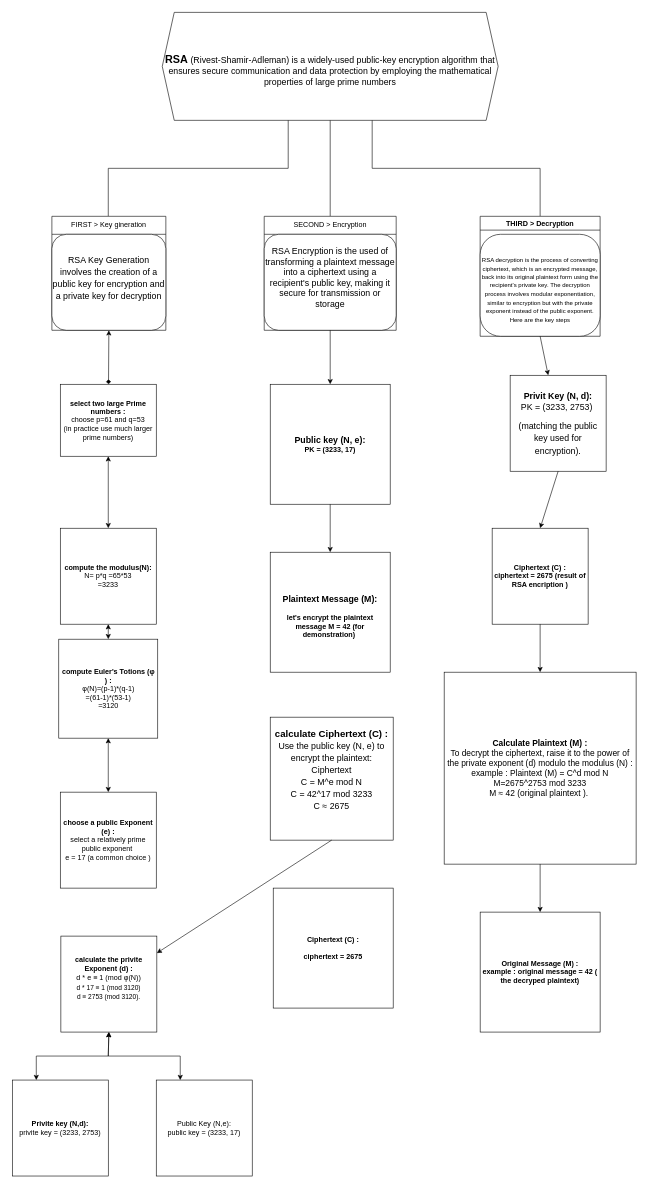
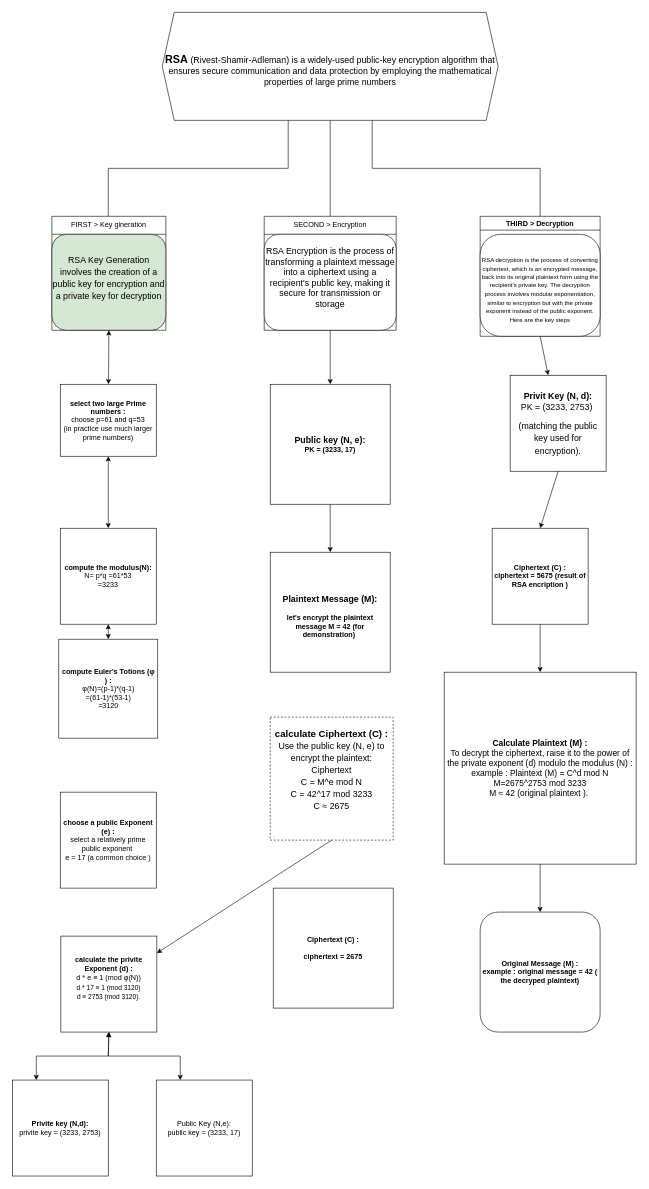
(109, 282) -> (109, 282)
(330, 282) -> (330, 282)
(109, 378) -> (109, 378)
(108, 576) -> (108, 576)
(540, 576) -> (540, 576)
(332, 779) -> (332, 779)
(108, 786) -> none
(540, 972) -> (540, 972)
